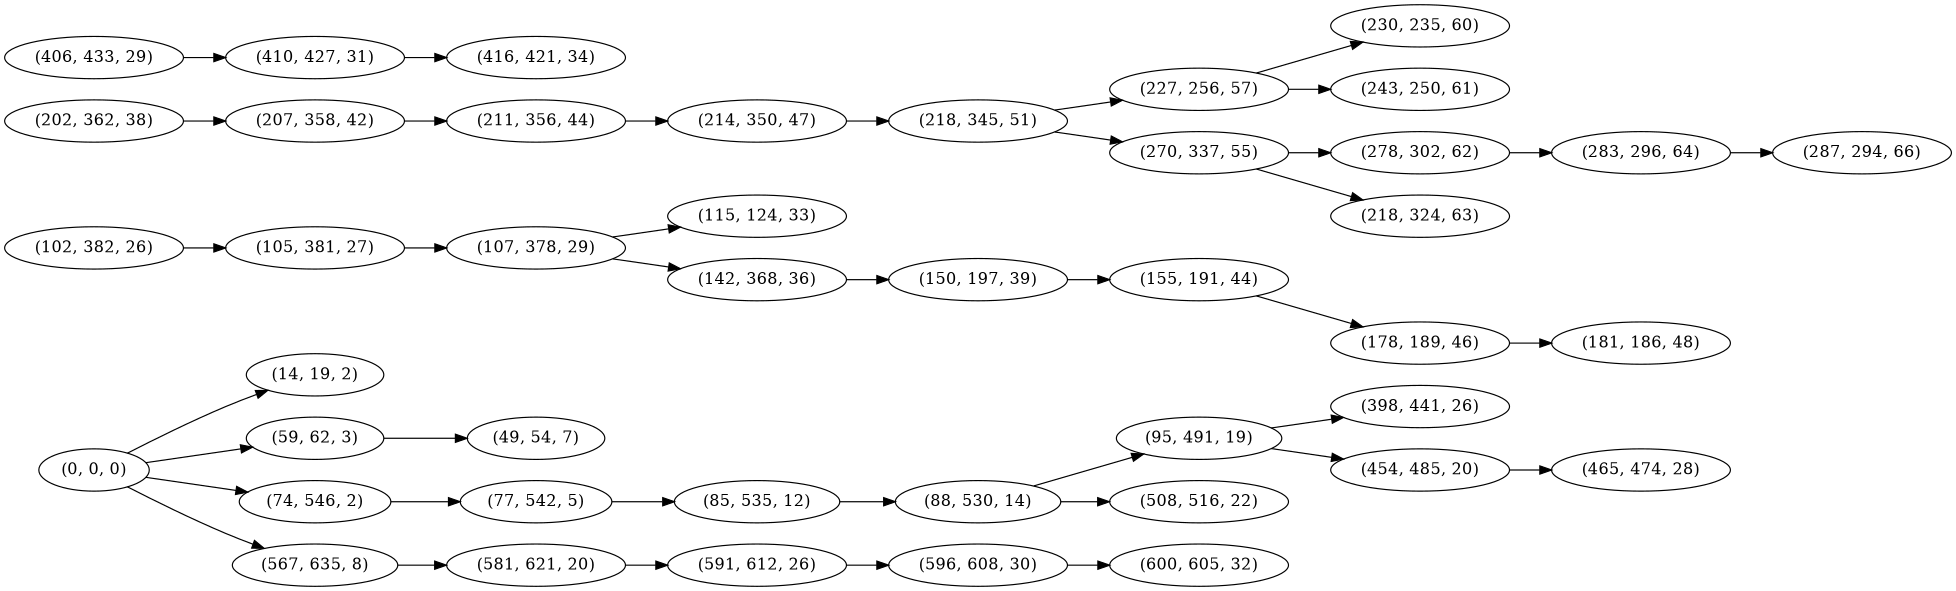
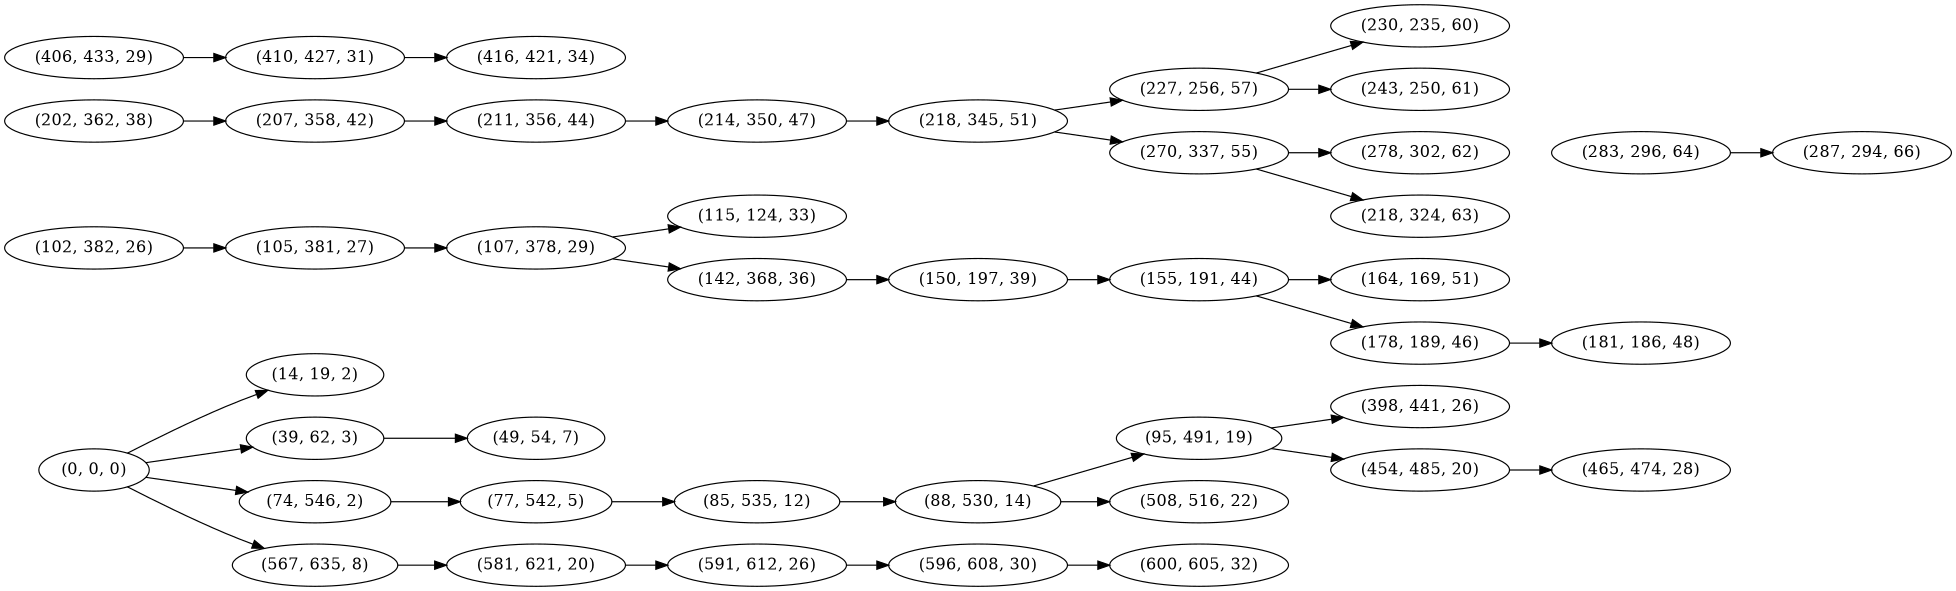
(1525, 153) -> none
none -> (1420, 280)
(315, 438) -> (315, 438)
